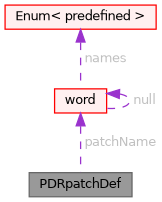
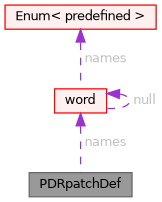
(119, 143) -> (104, 143)
